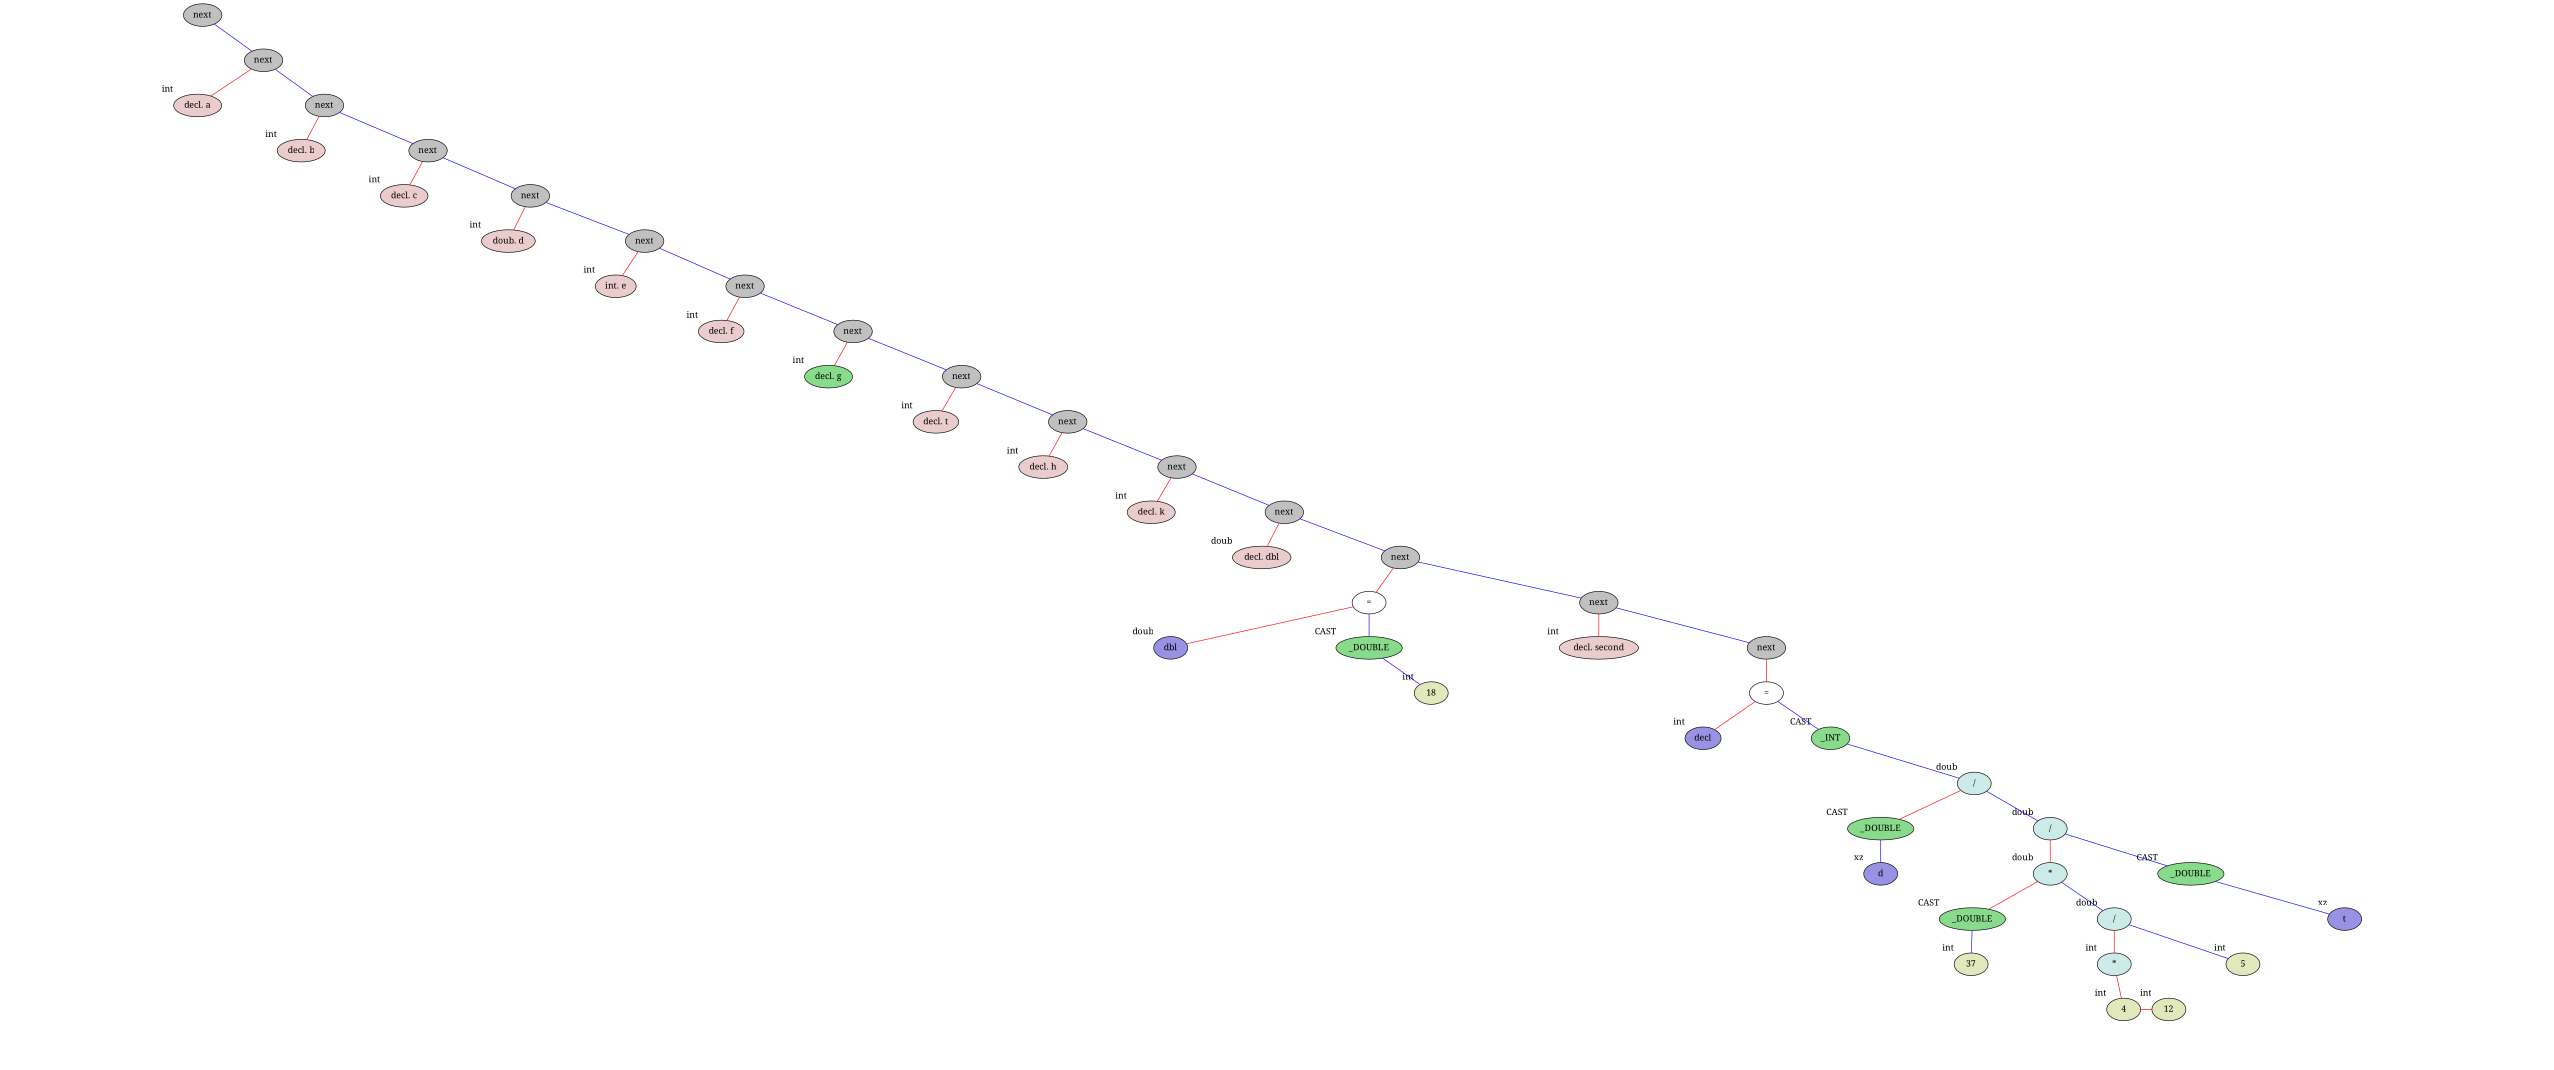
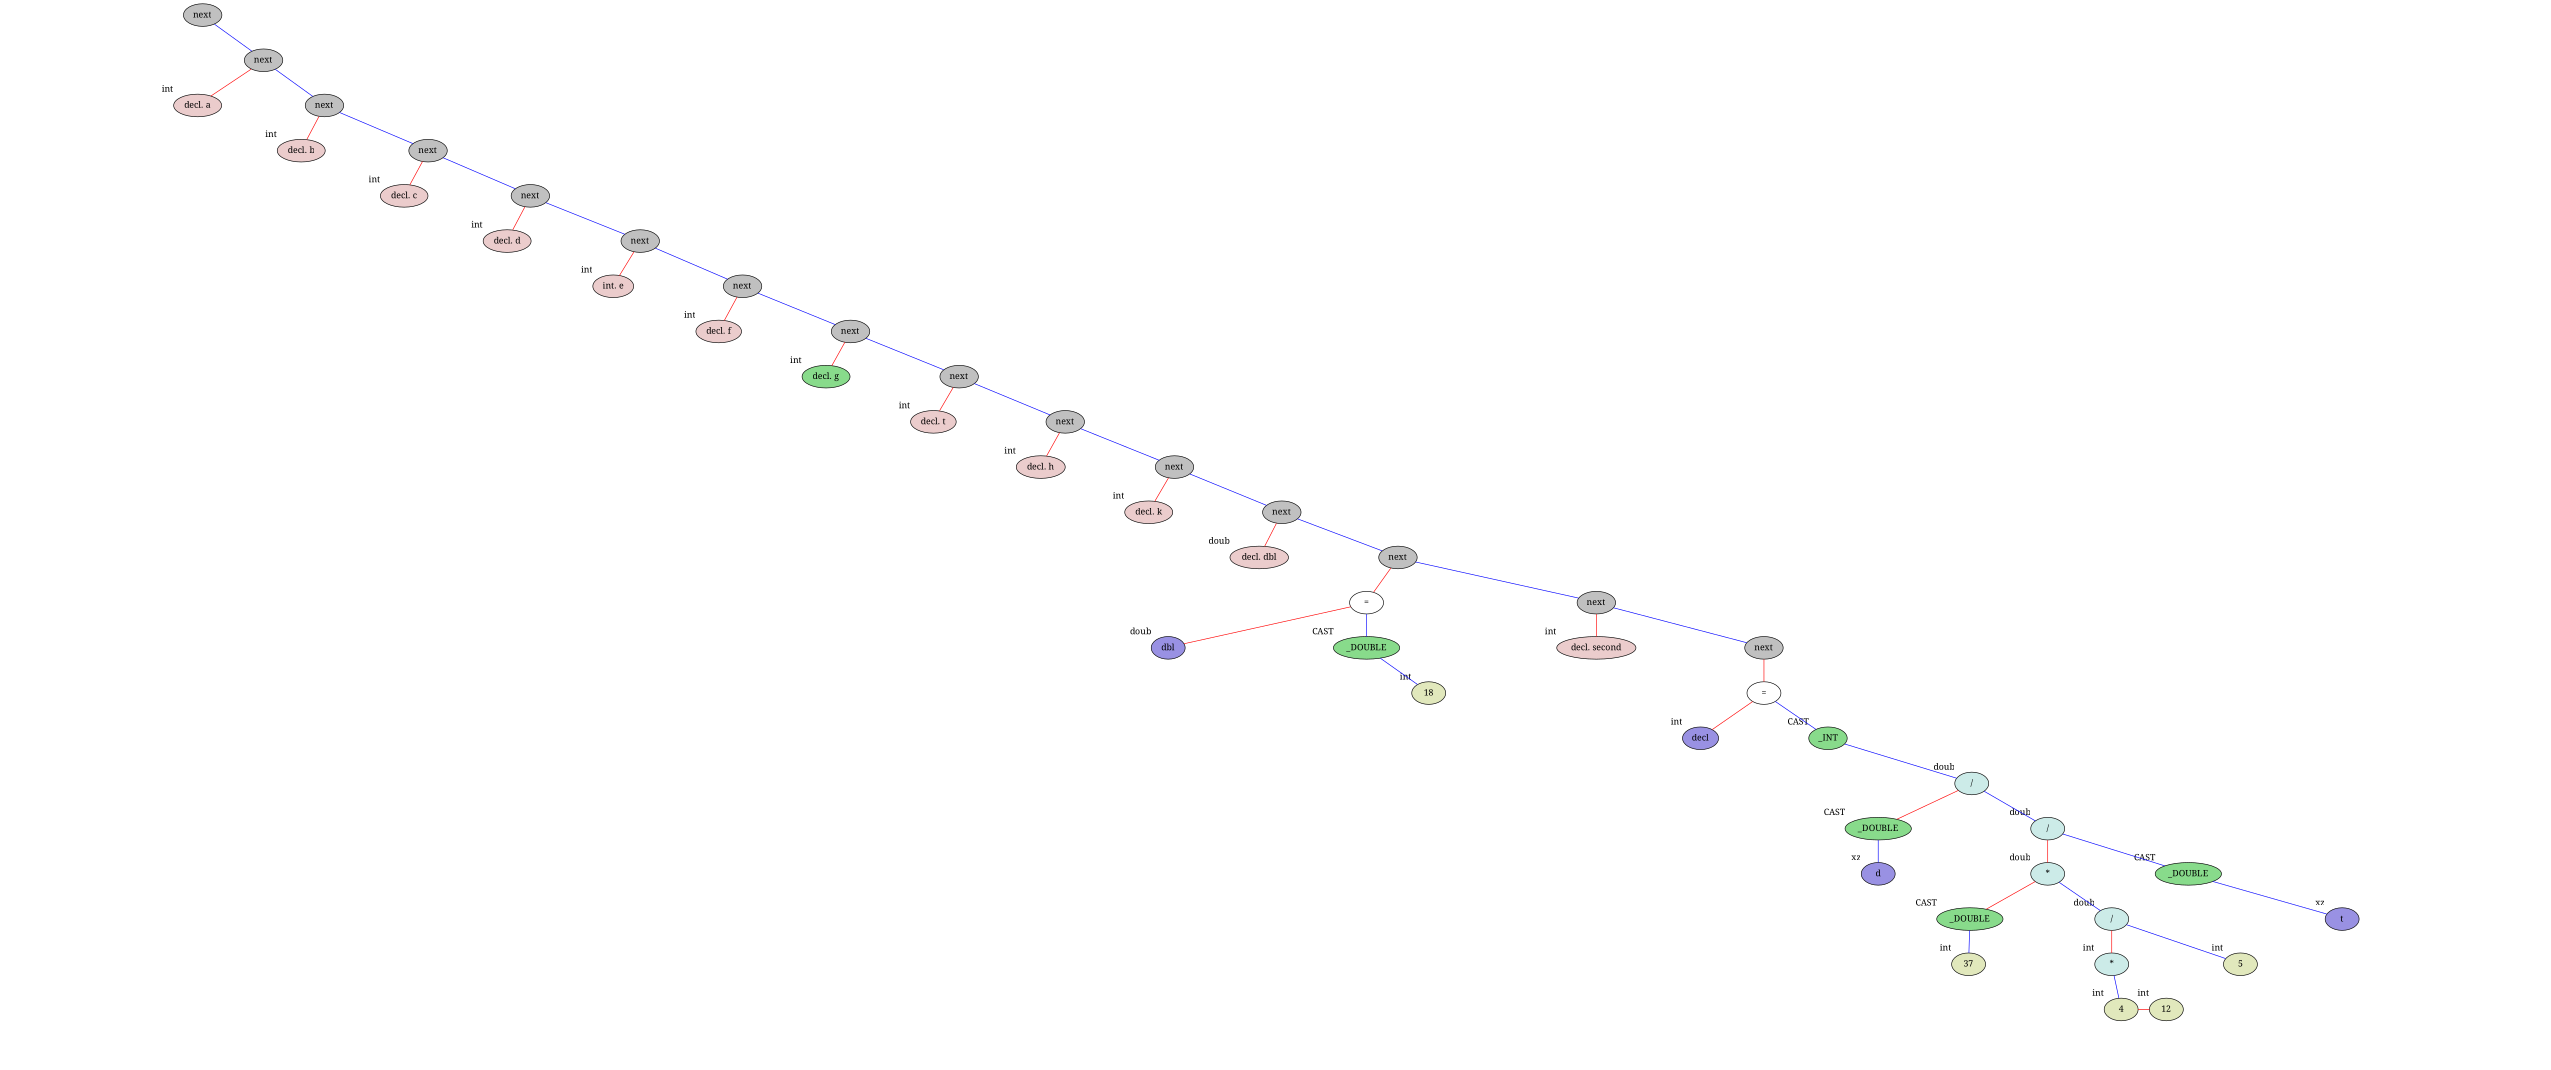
(508, 241) -> (507, 241)
(2119, 987) -> (2116, 987)
